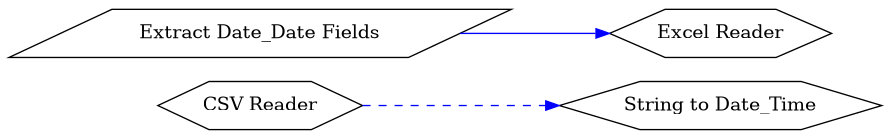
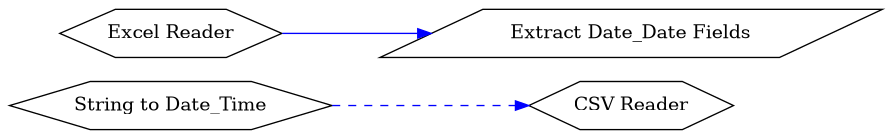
(528, 33) -> (350, 33)
(454, 106) -> (424, 106)
